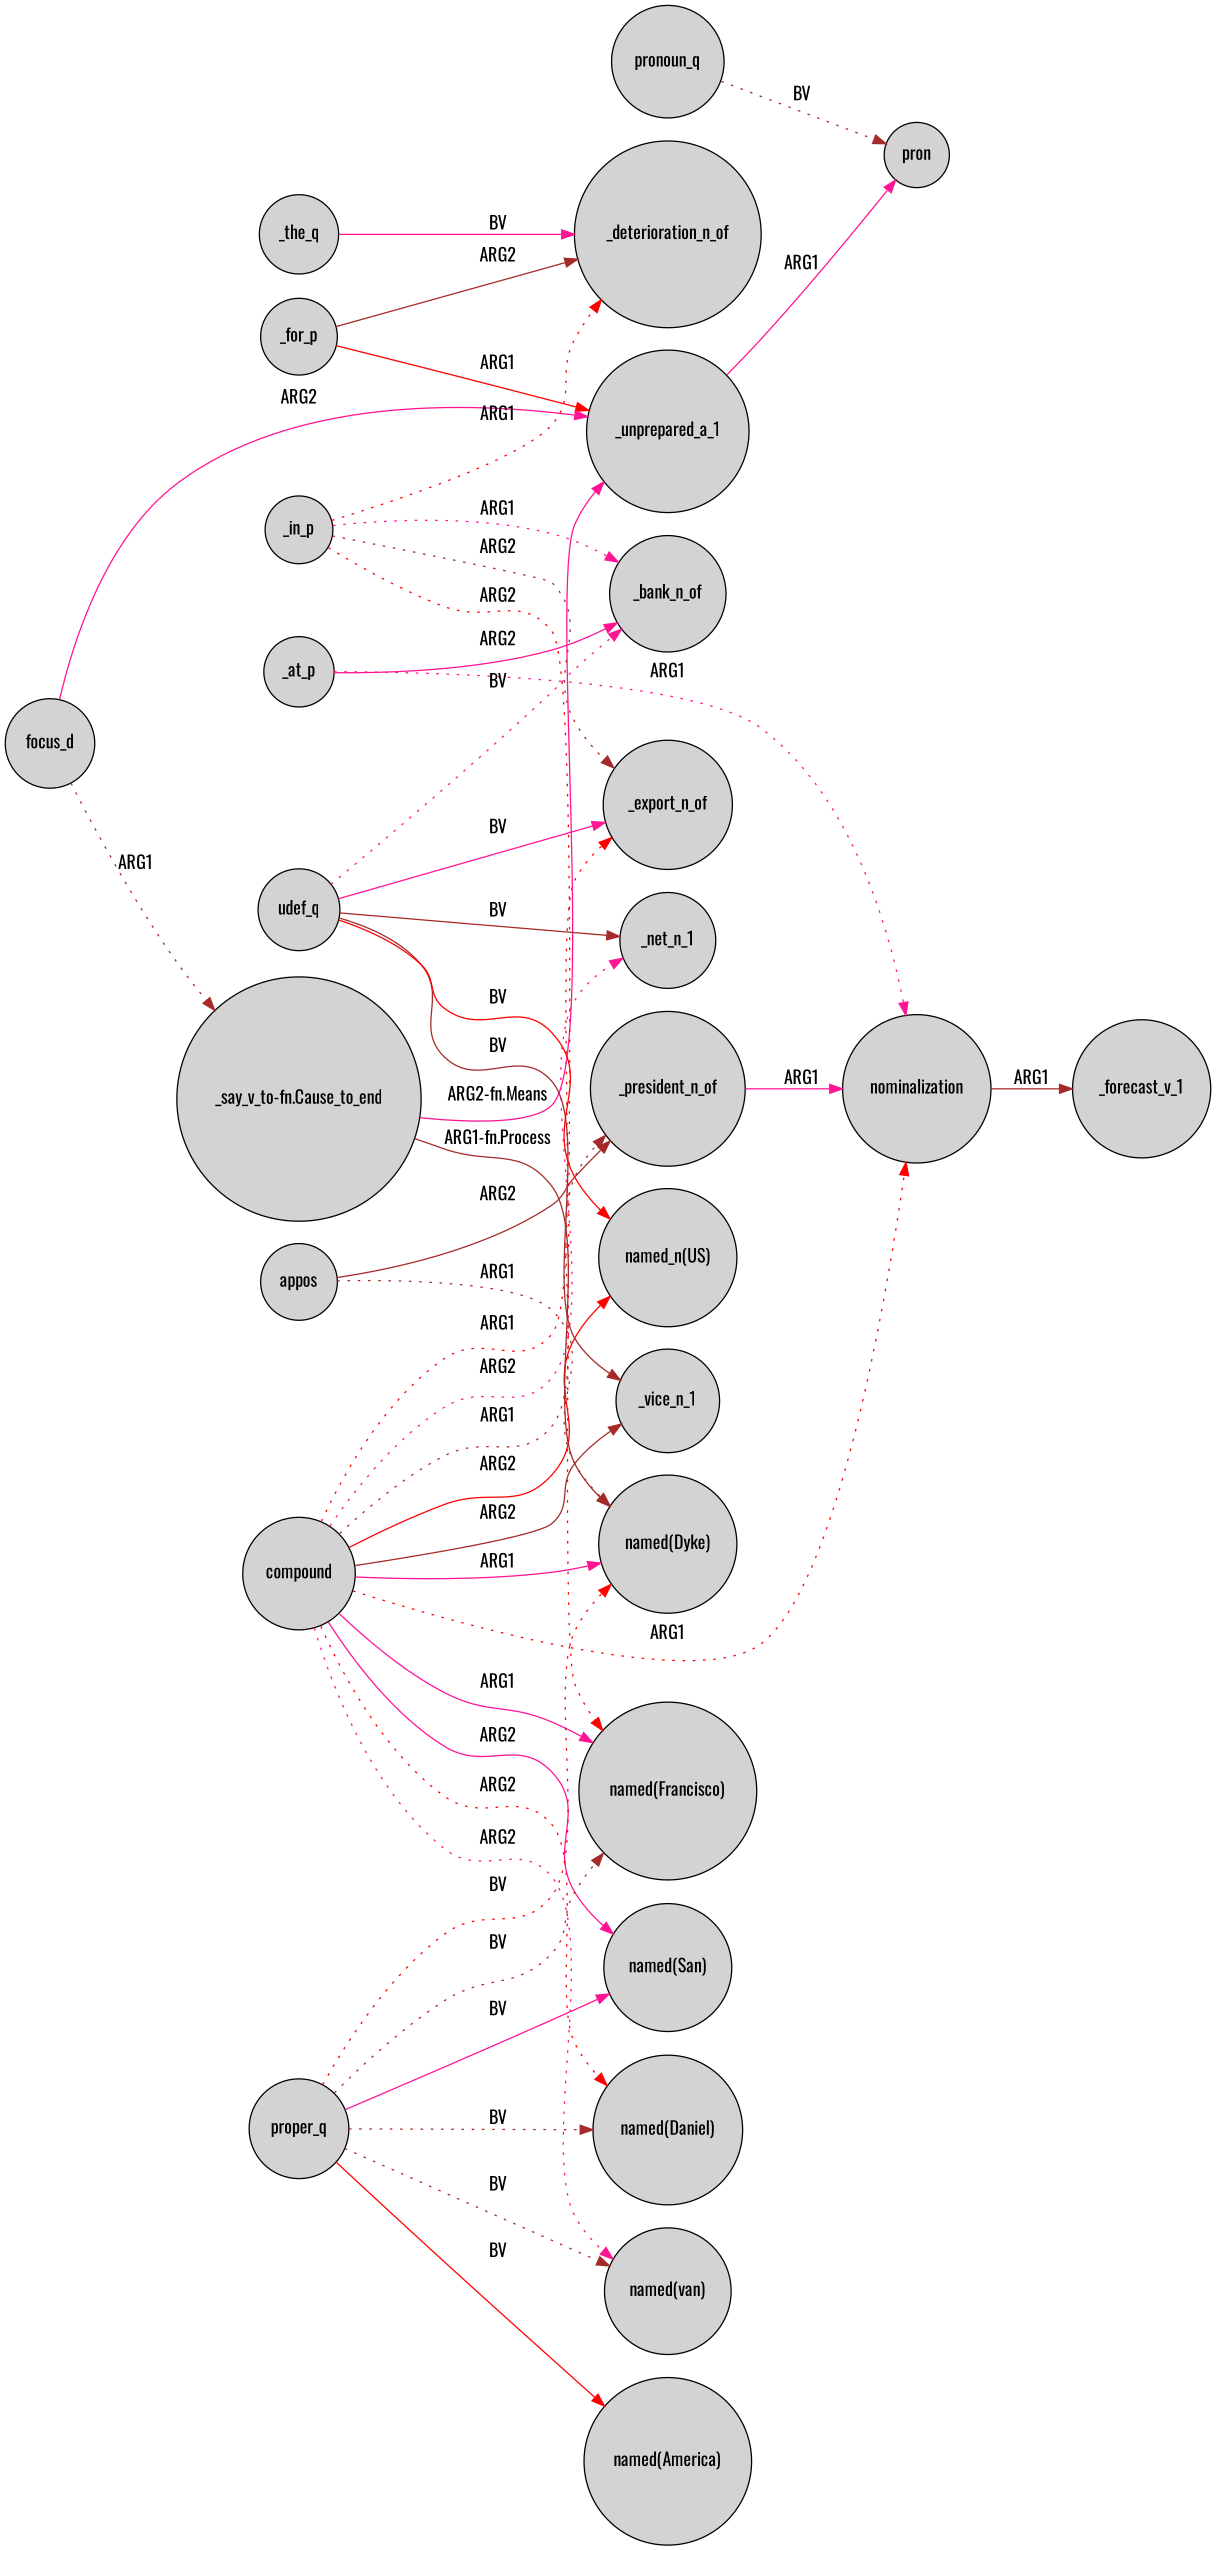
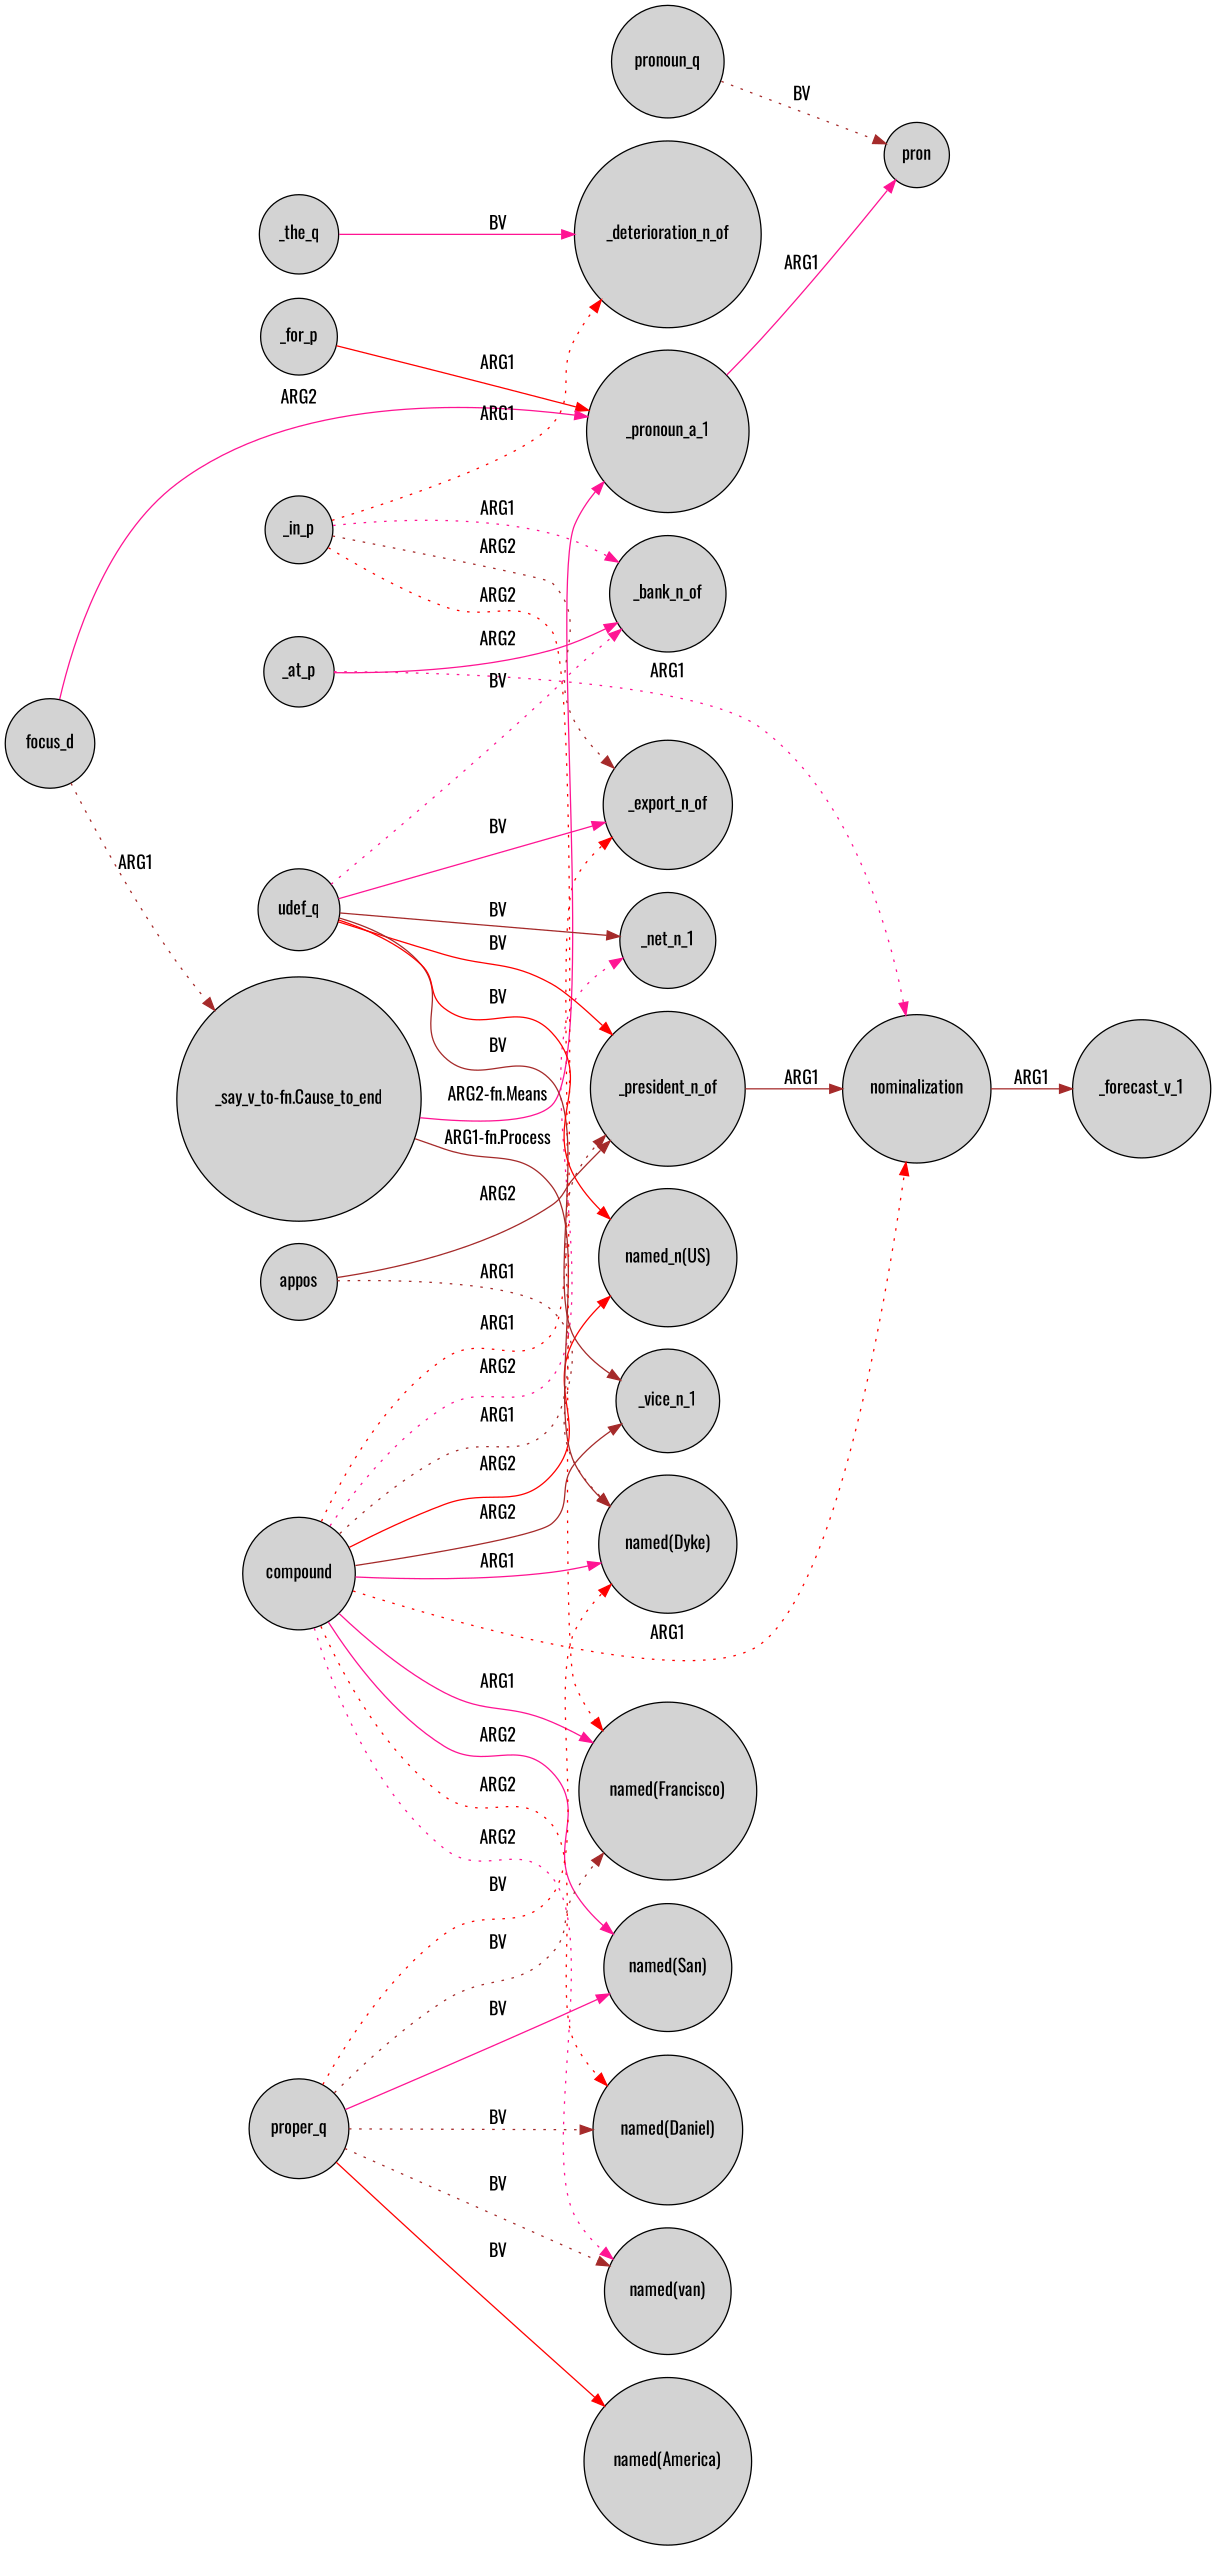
(451, 295) -> none
(668, 431) -> (668, 431)
none -> (477, 962)
(788, 1089) -> (788, 1089)
